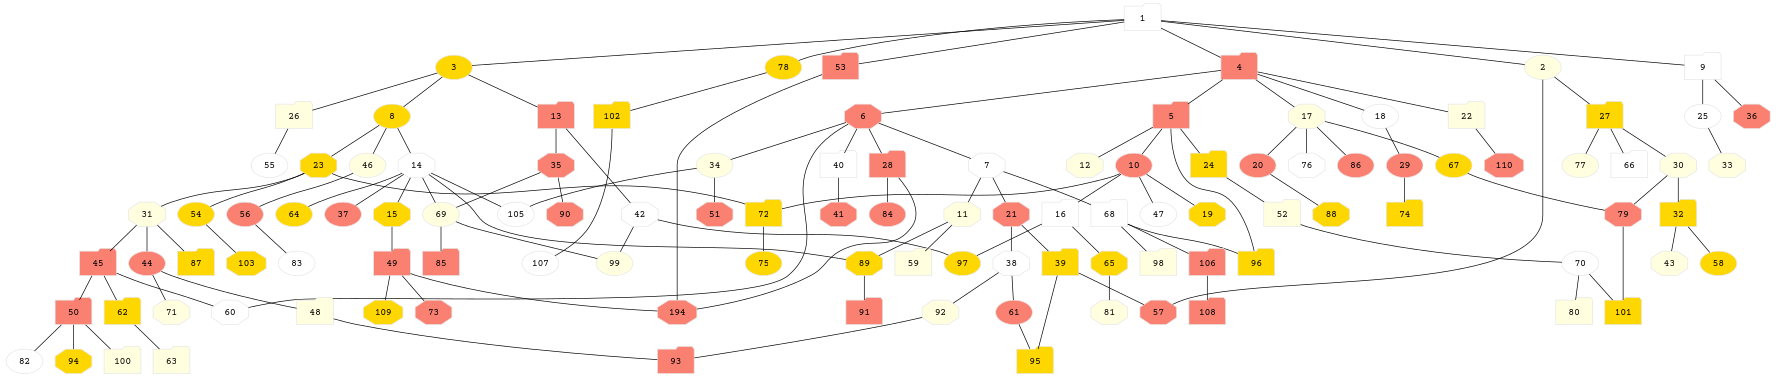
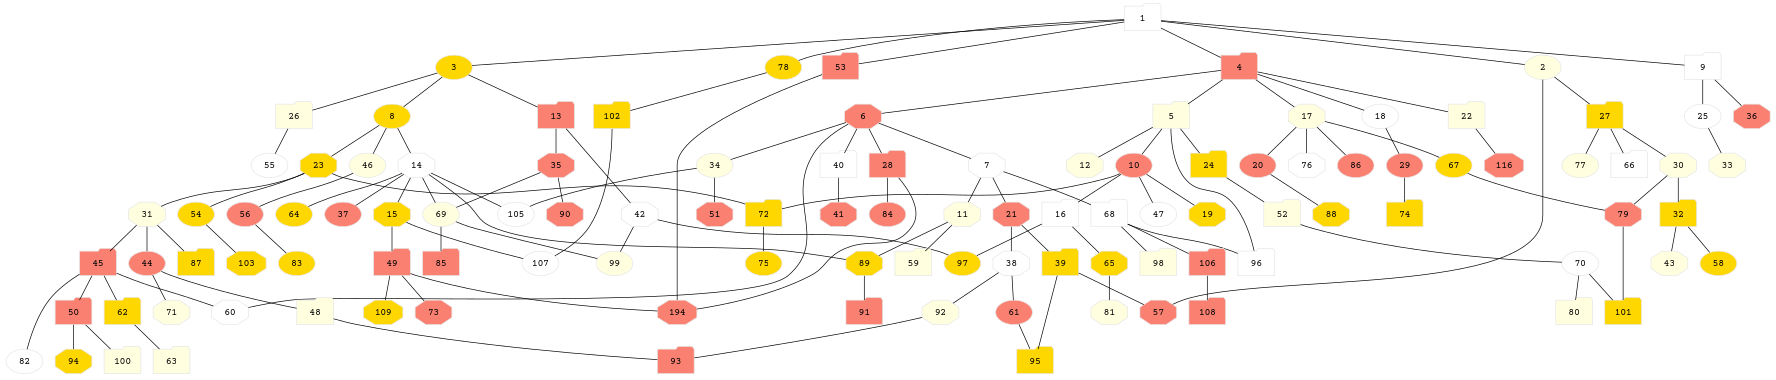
(1171, 116) -> (1171, 116)
(1504, 165) -> (1504, 165)
none -> (464, 243)
(297, 263) -> (297, 263)
(1256, 263) -> (1256, 263)
(48, 338) -> (45, 306)
